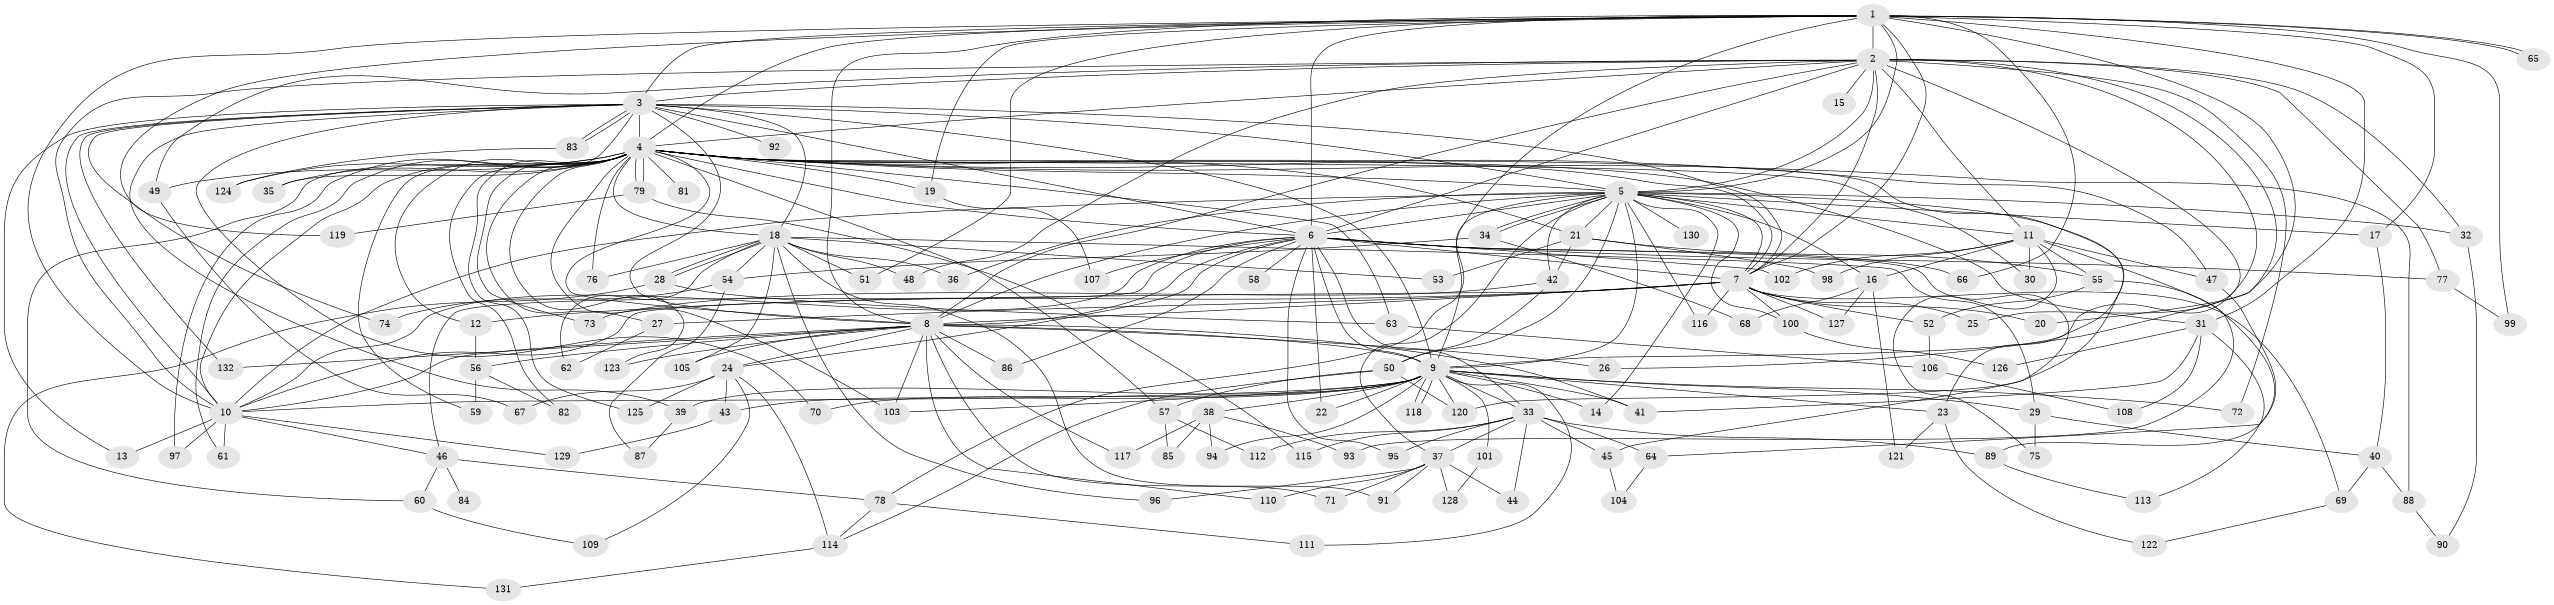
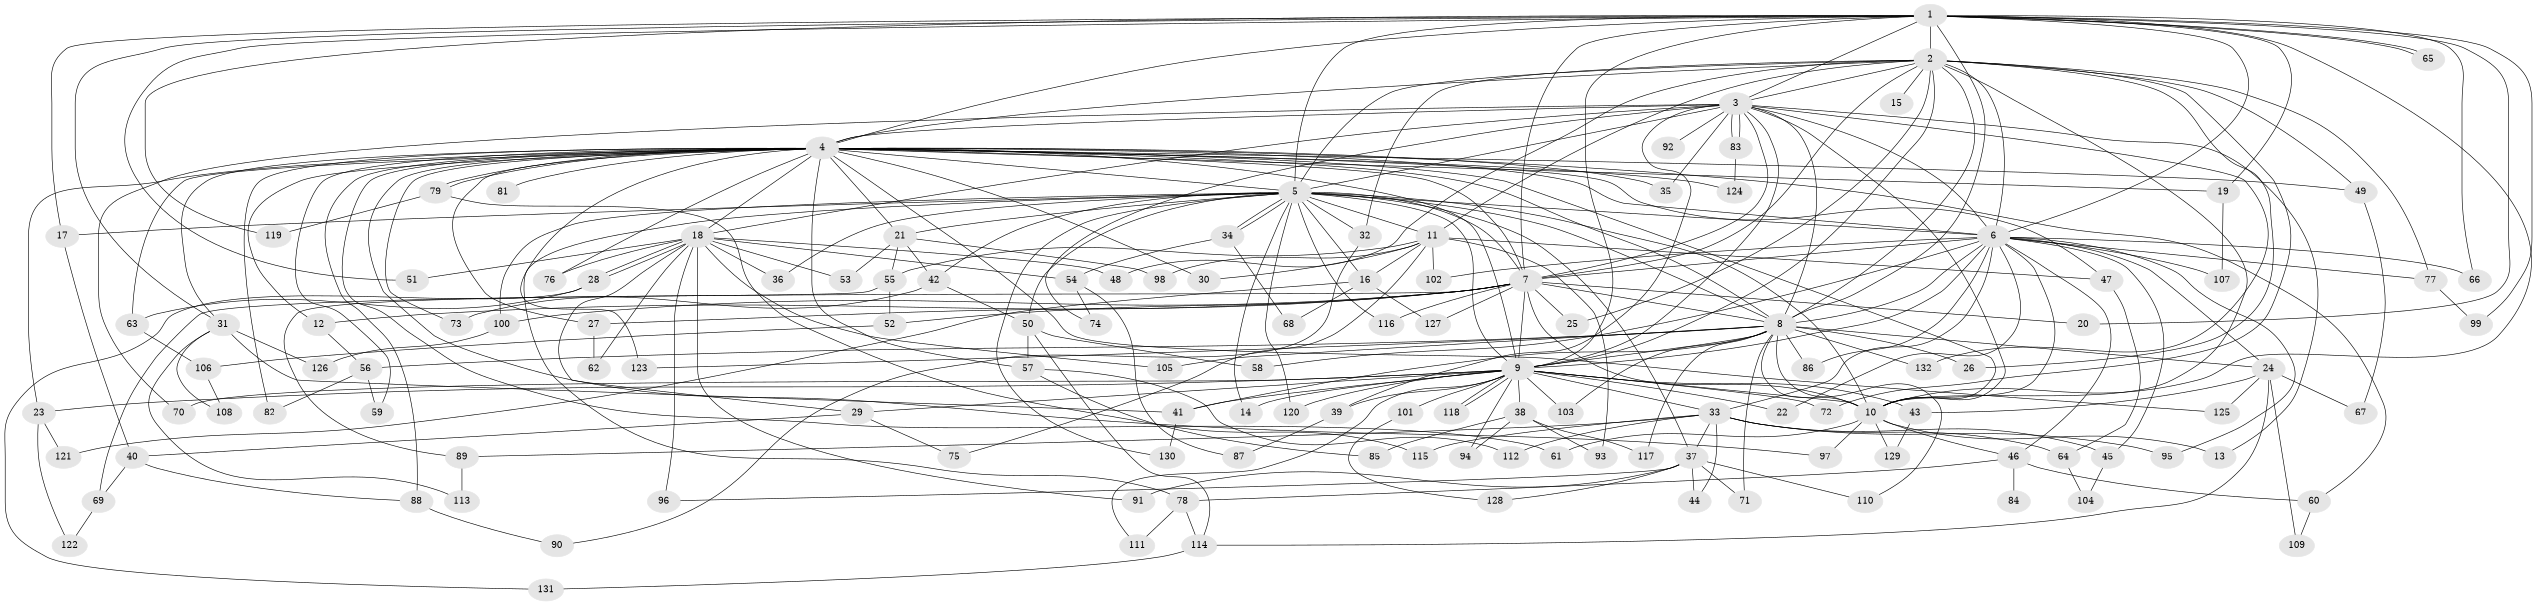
(684, 312) -> (1229, 169)
none -> (1522, 325)
(1417, 387) -> (1141, 350)
none -> (1173, 433)
